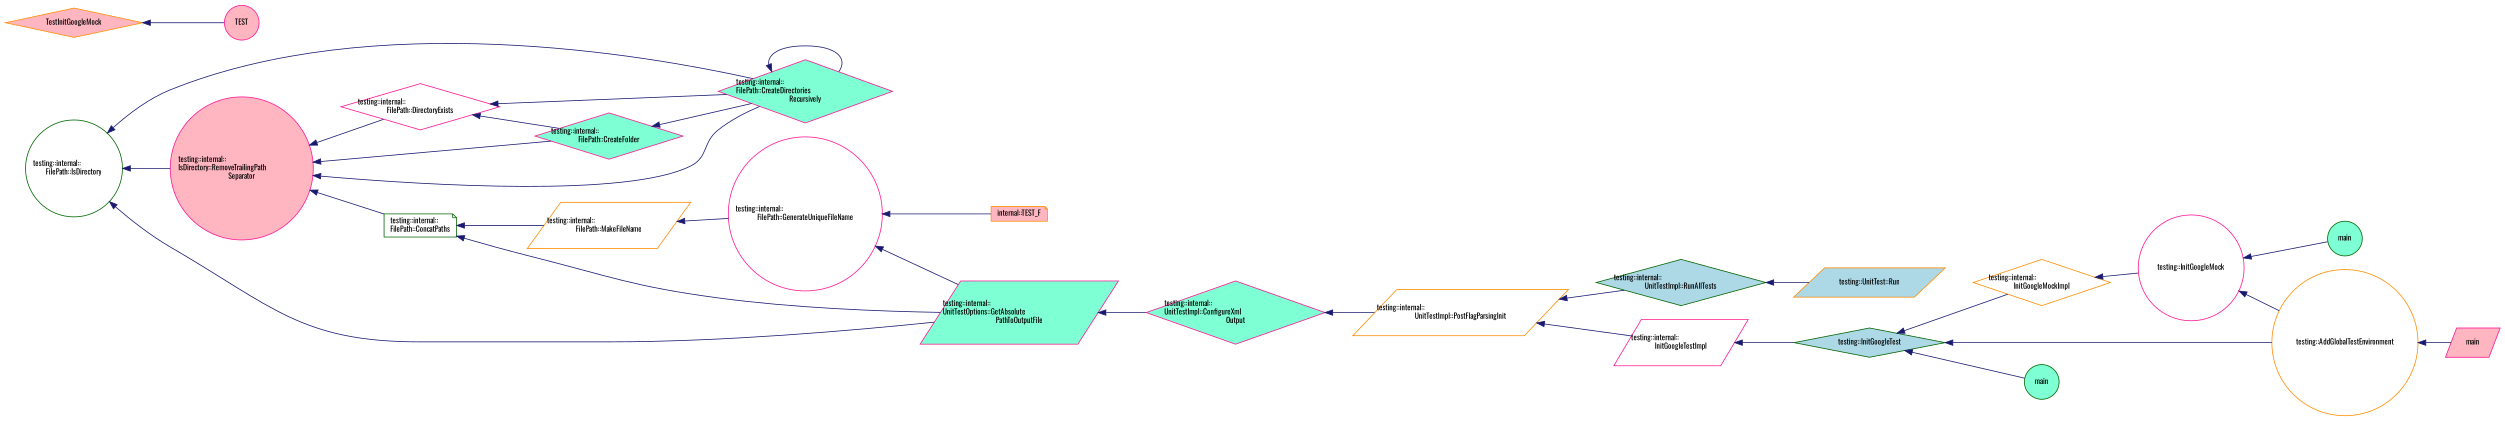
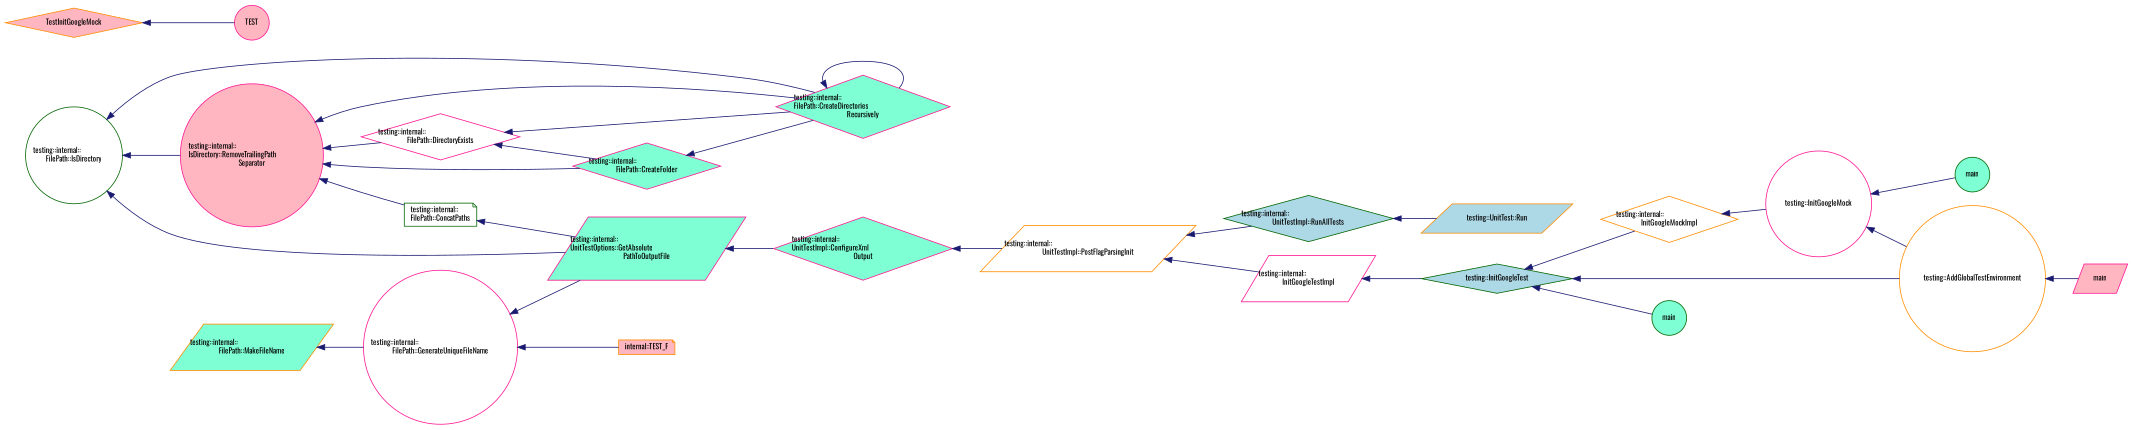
(504, 225) -> none
(609, 225) -> (252, 347)
